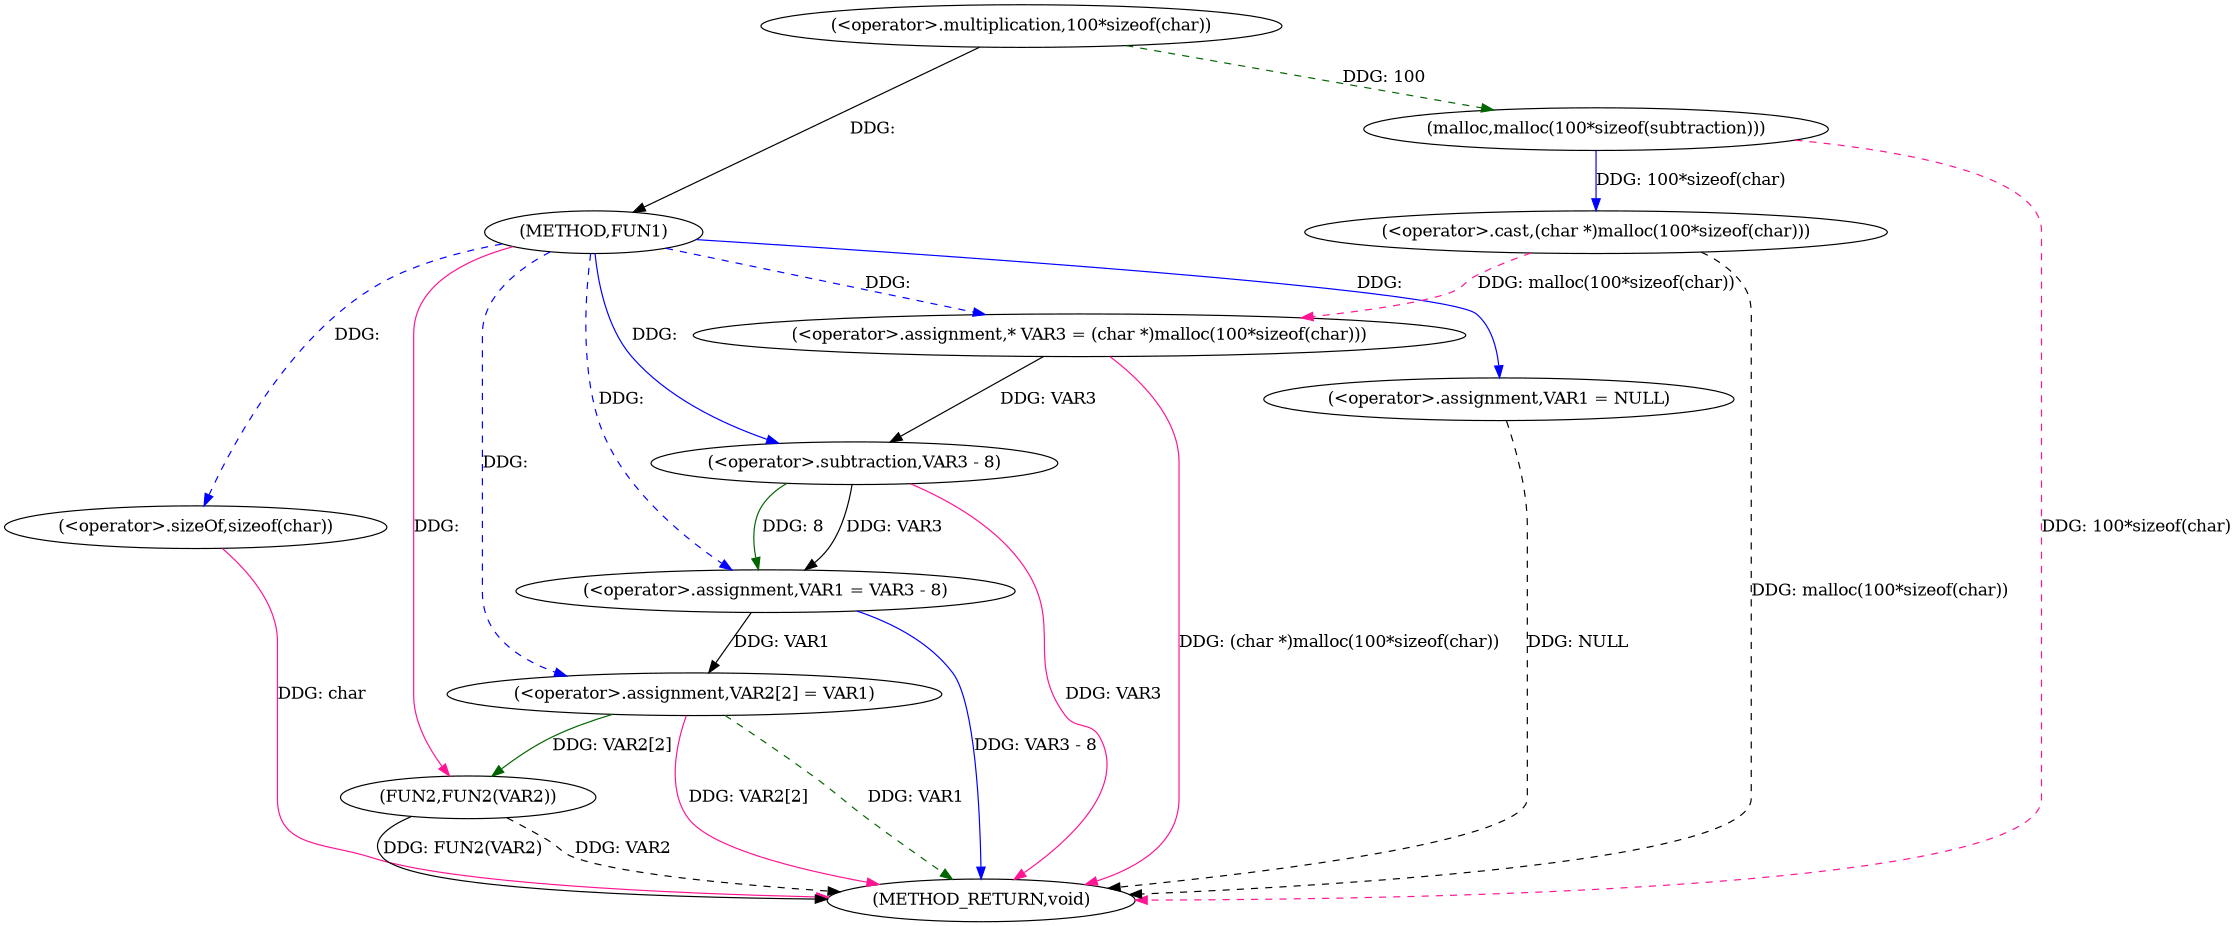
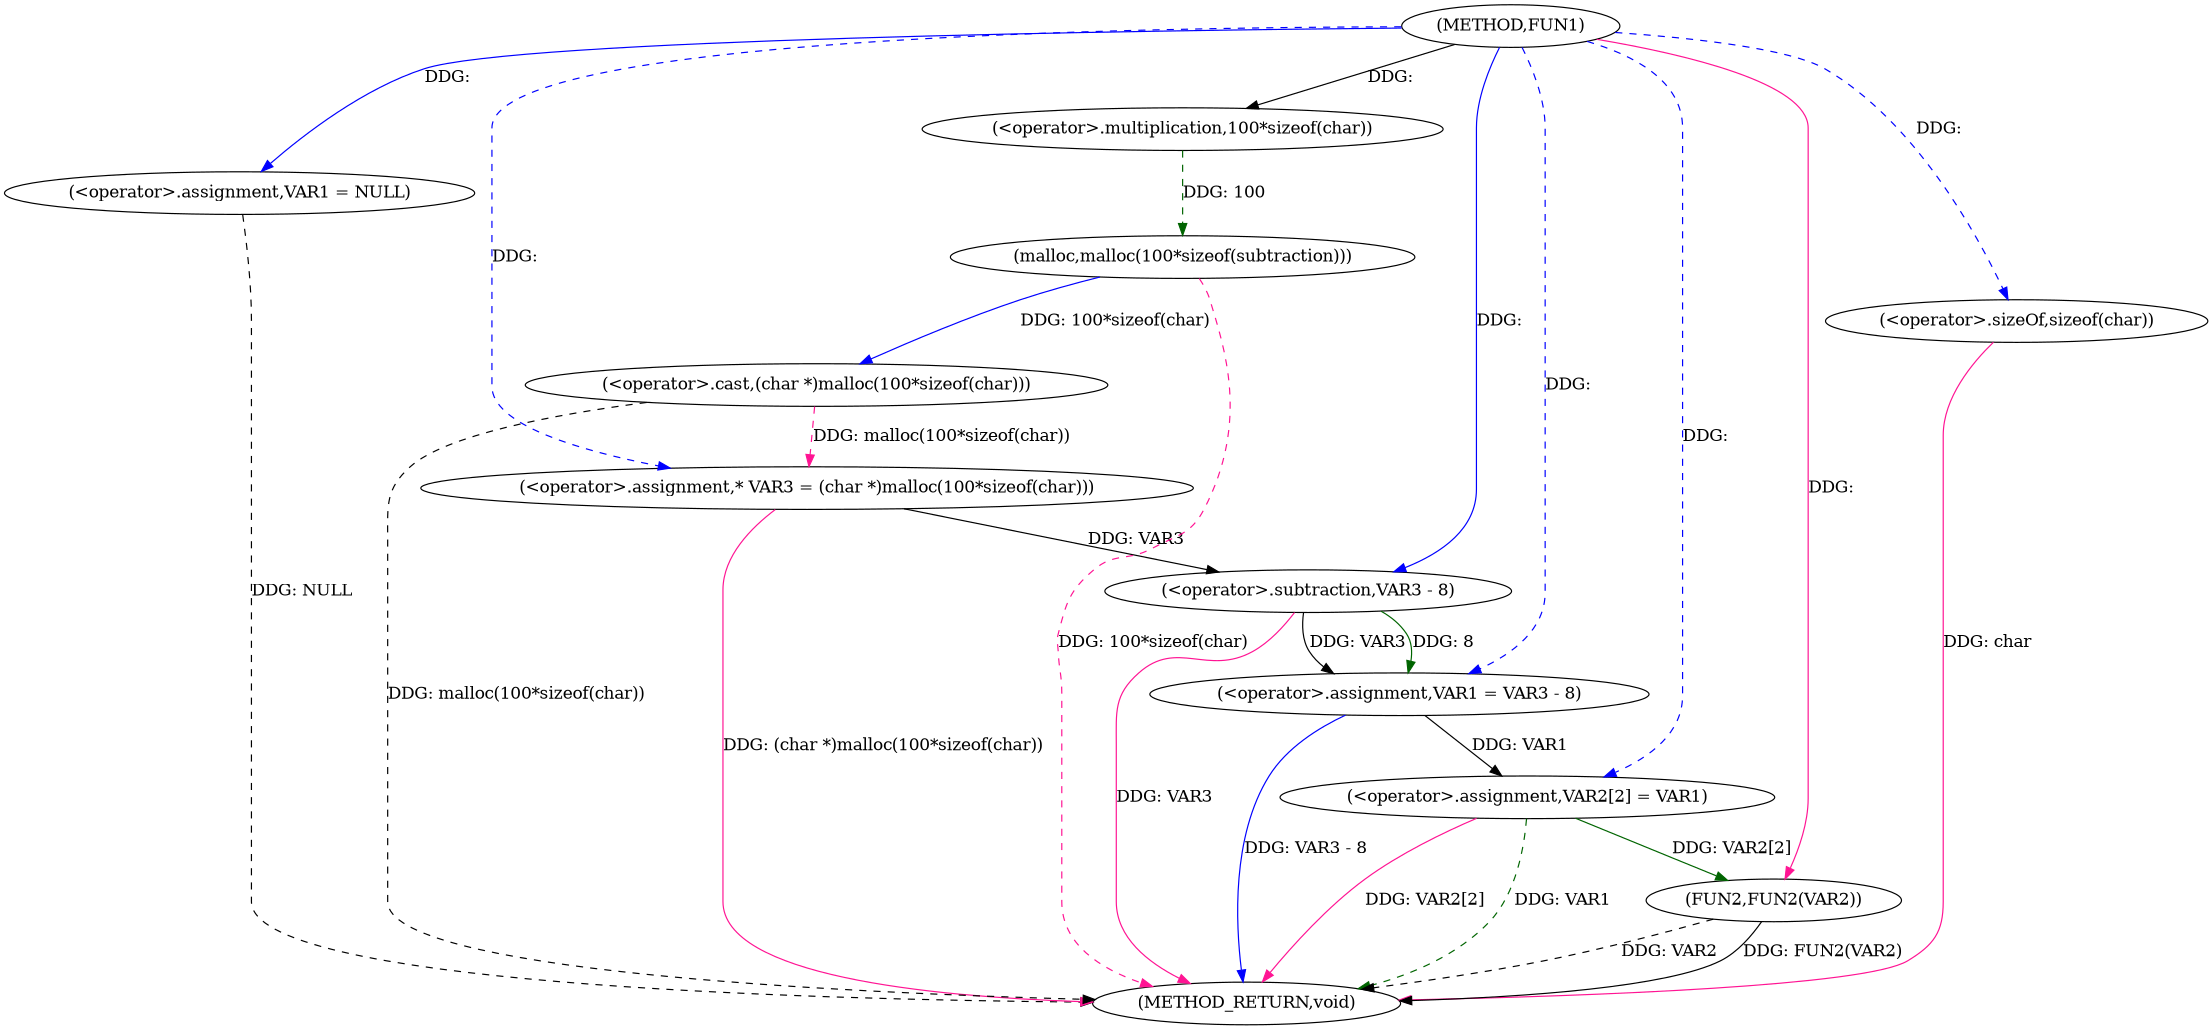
(812, 127) -> (1356, 75)
